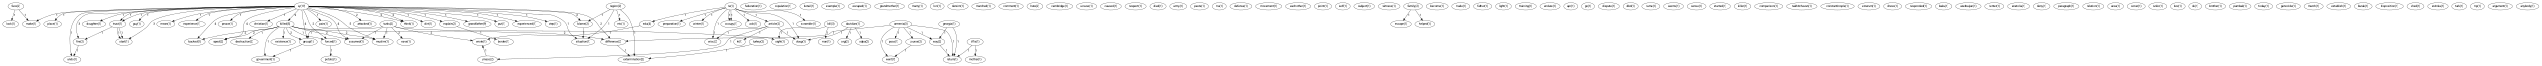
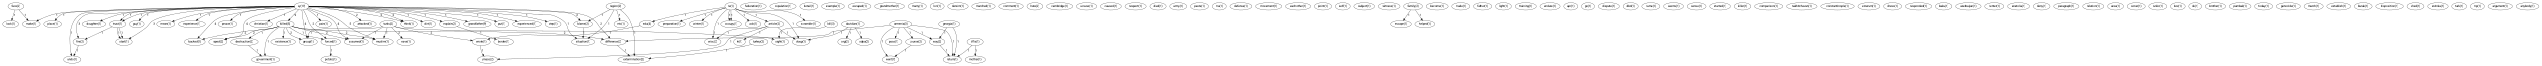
(826, 42) -> none
(288, 50) -> (254, 50)
(485, 52) -> (481, 50)
